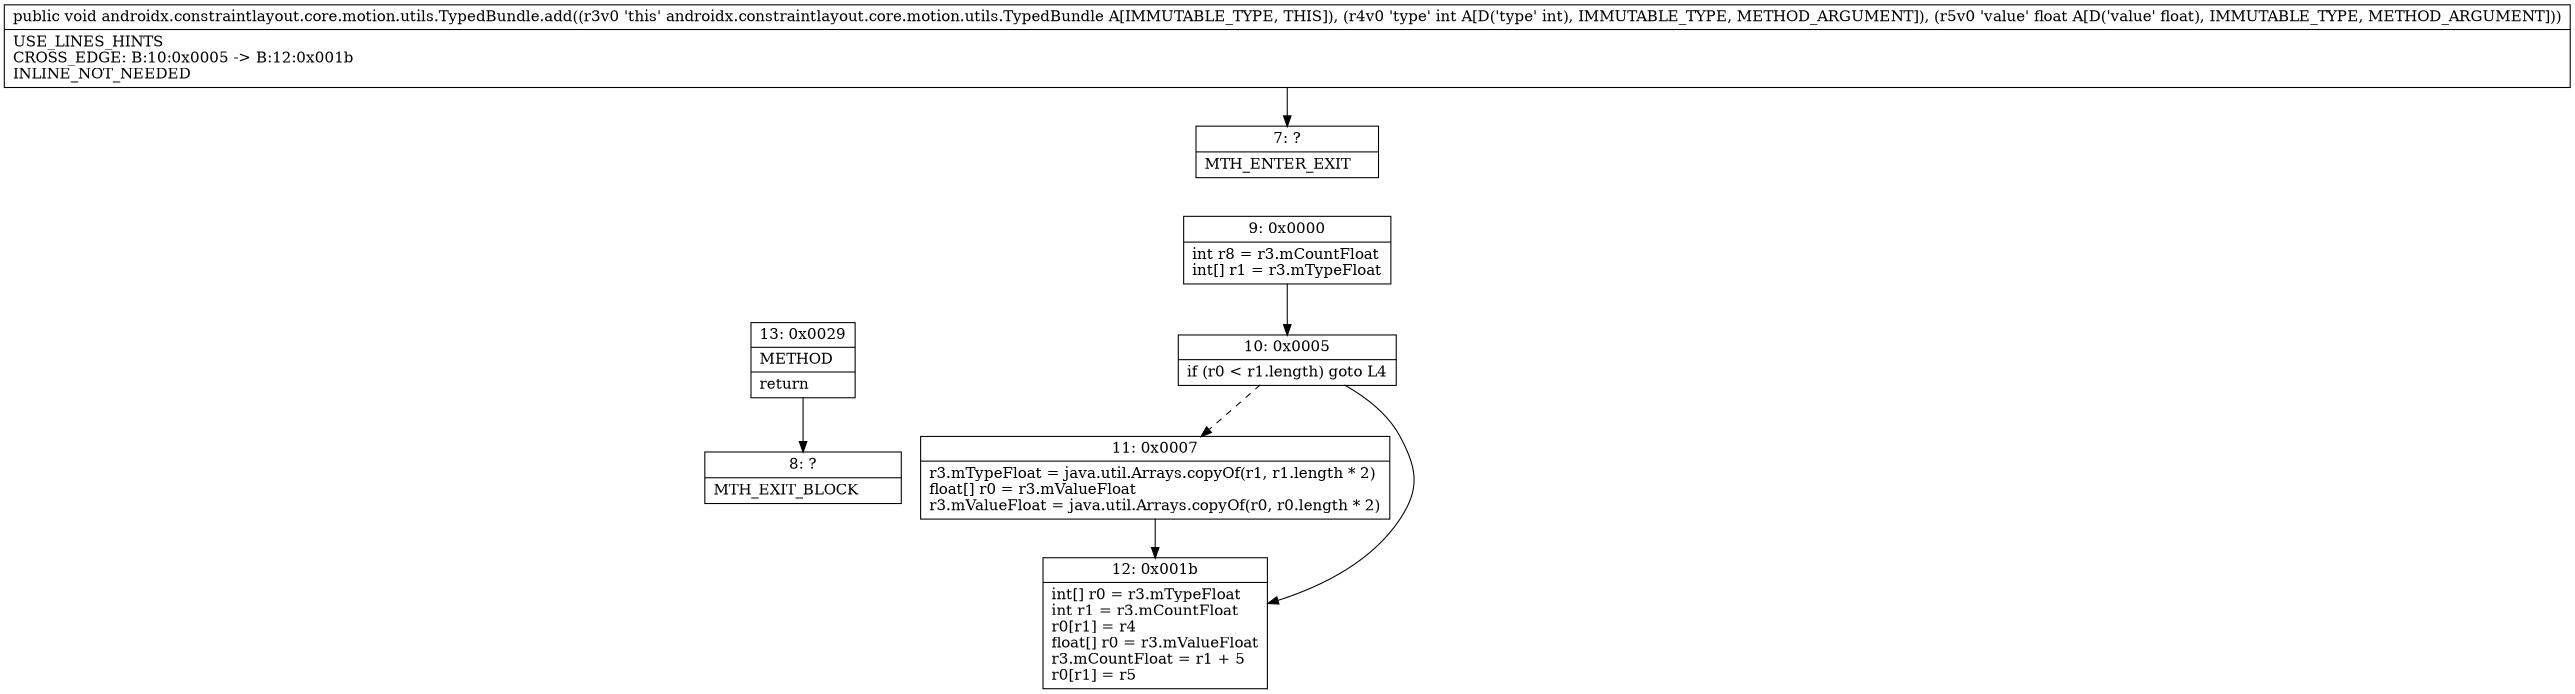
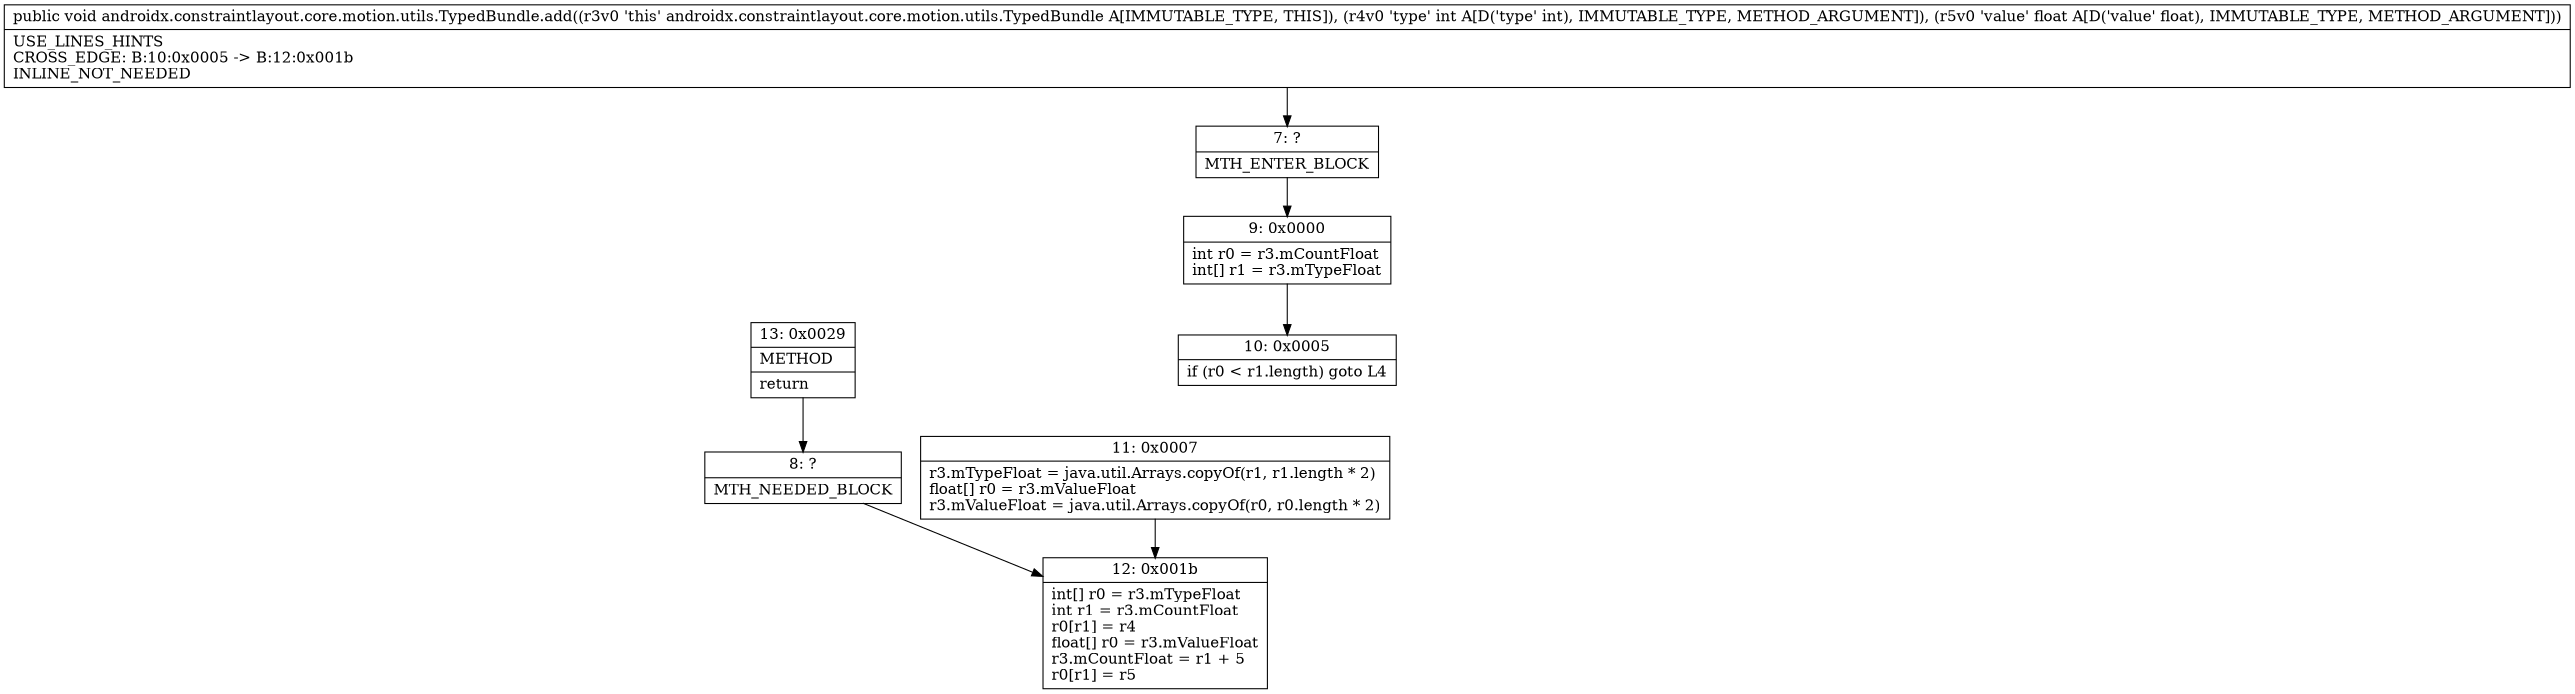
(1278, 164) -> (1287, 164)
none -> (1287, 192)
(1286, 254) -> (1286, 254)
(1235, 407) -> none
(786, 490) -> (803, 490)
(1404, 512) -> (948, 538)
